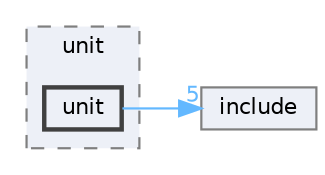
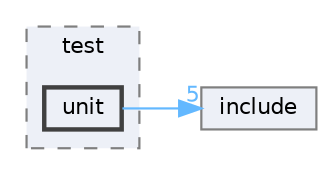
(83, 48) -> (83, 48)
